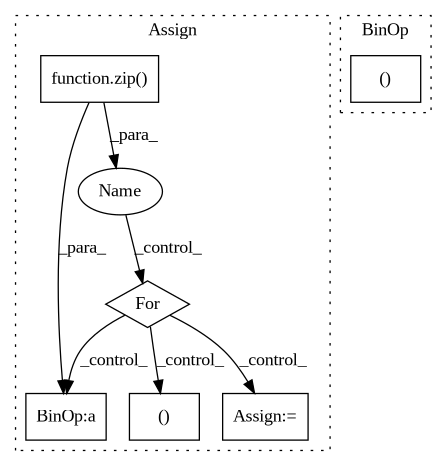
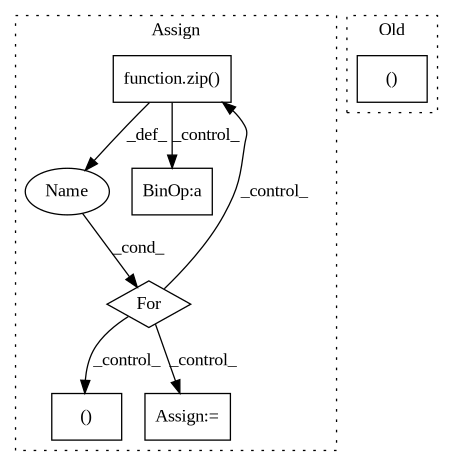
(386, 30) -> (392, 30)
(134, 135) -> (147, 135)
(82, 248) -> (206, 135)
(168, 248) -> (139, 248)
(88, 341) -> (228, 207)
